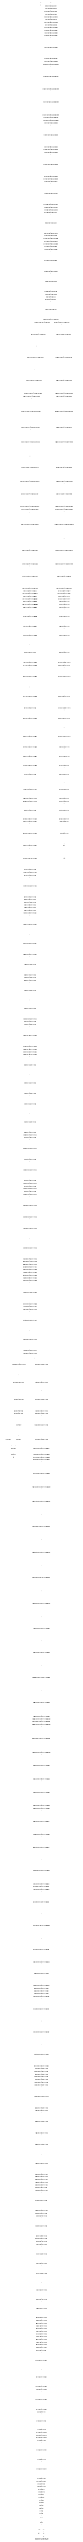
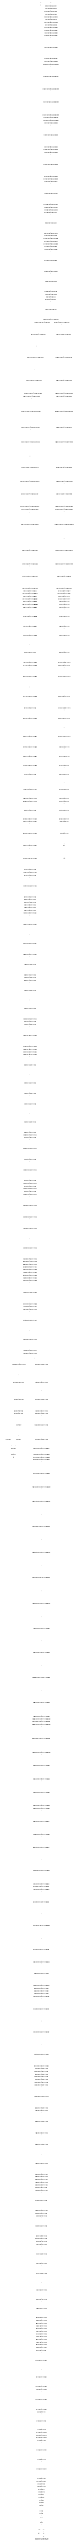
(41, 2508) -> none
